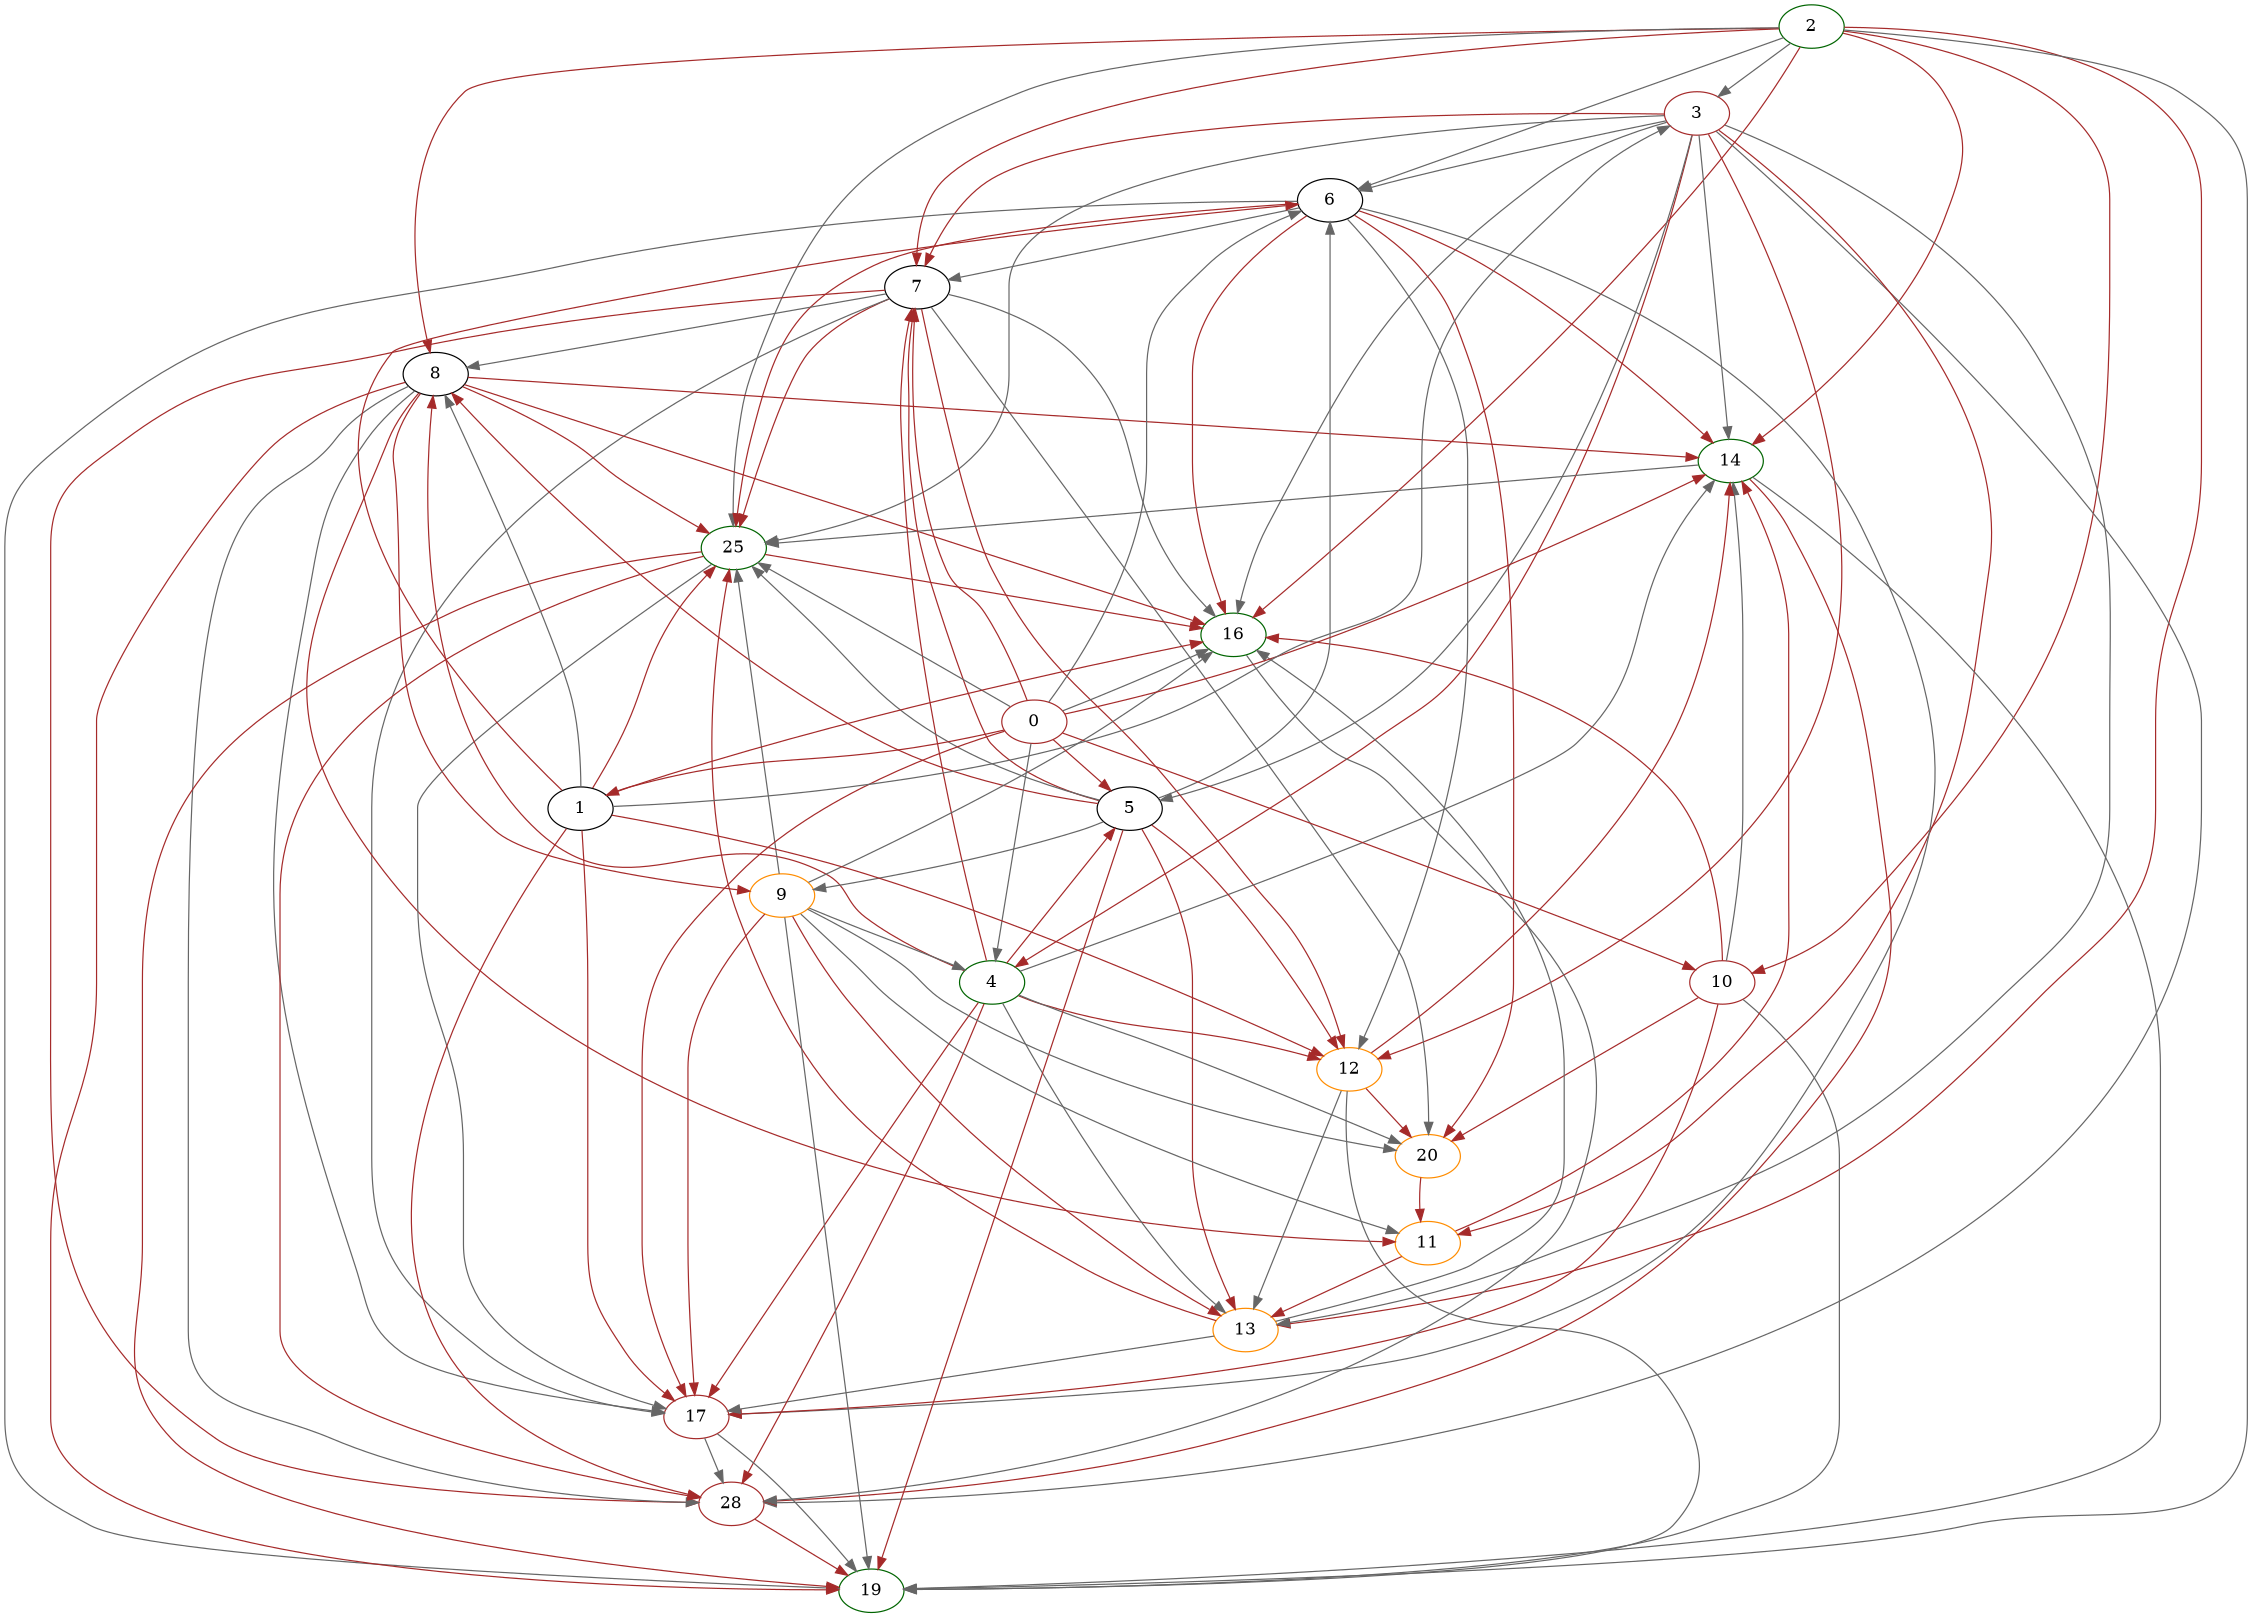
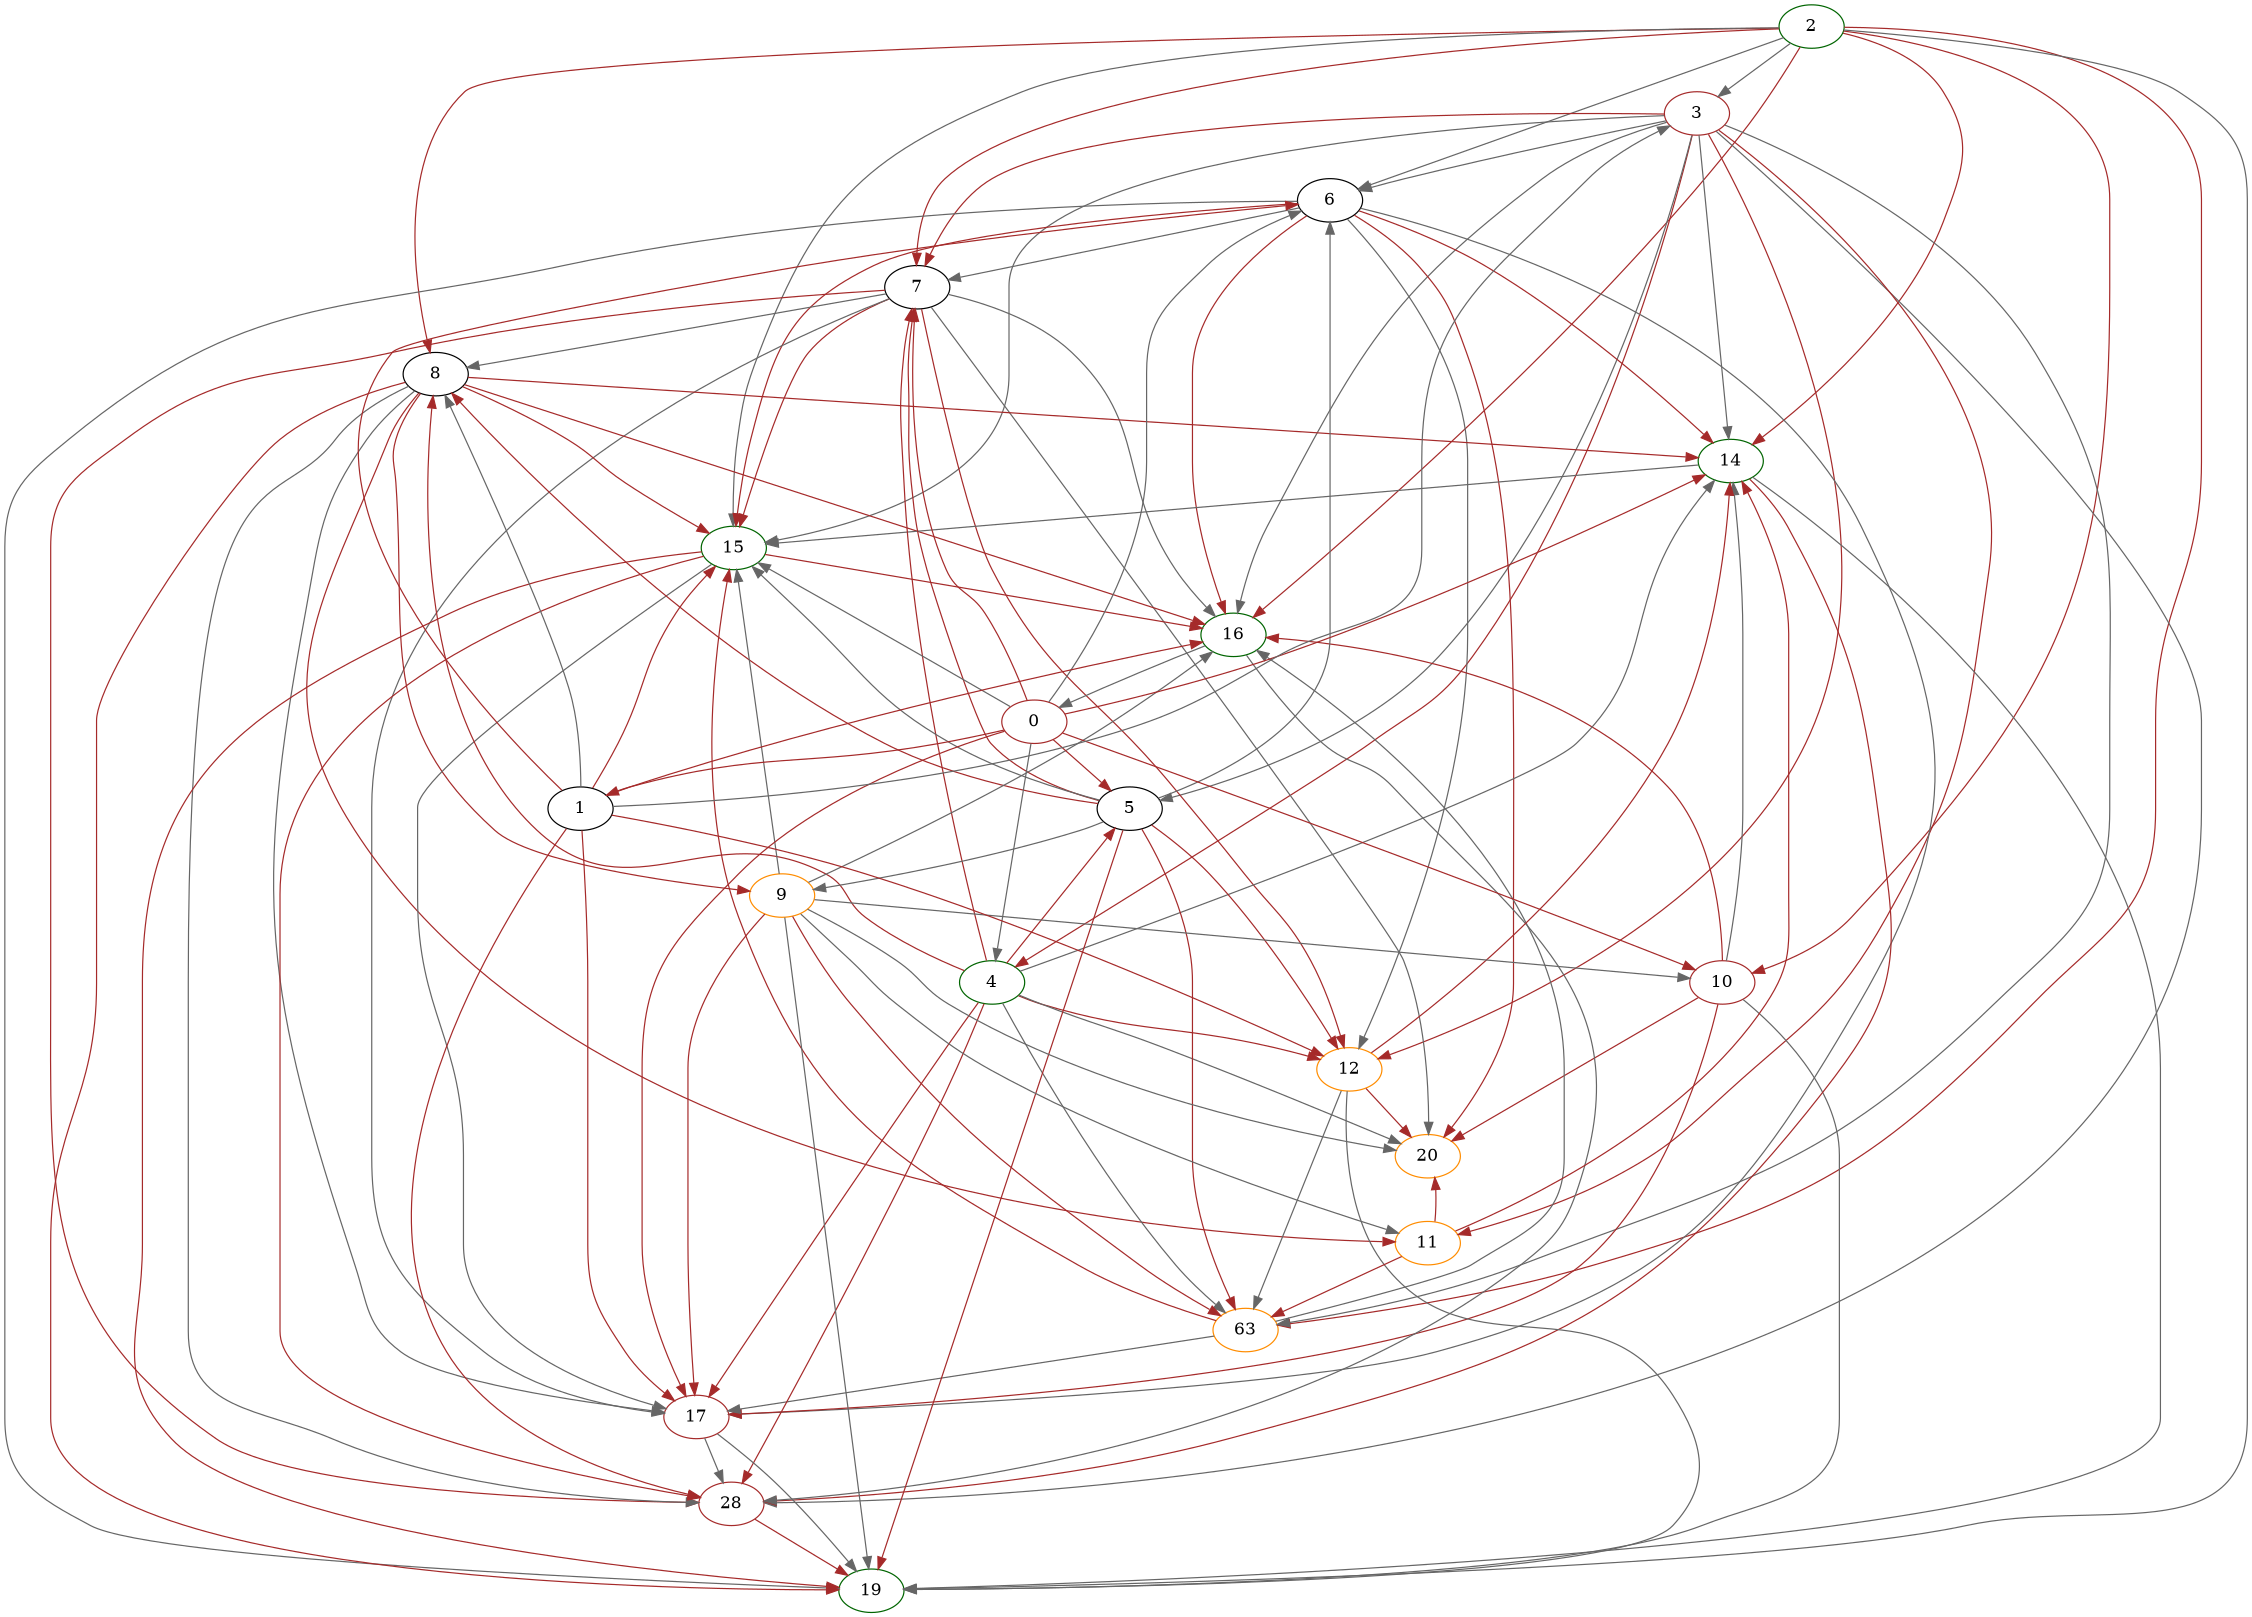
(734, 548) -> (734, 548)
(1130, 683) -> (1138, 673)
(878, 935) -> (1246, 938)
(1420, 1193) -> (1436, 1206)
(1246, 1330) -> (1246, 1330)
